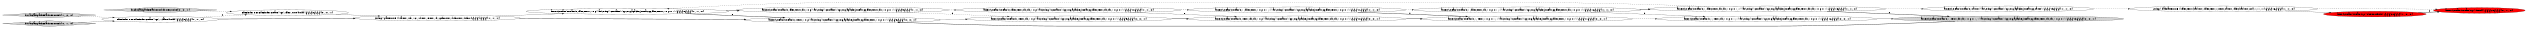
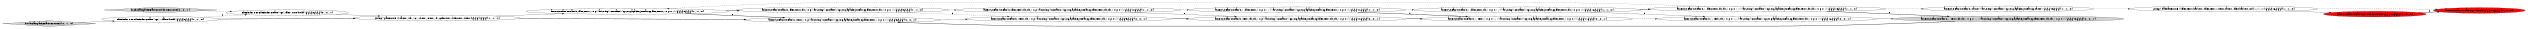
(49, 15) -> none
